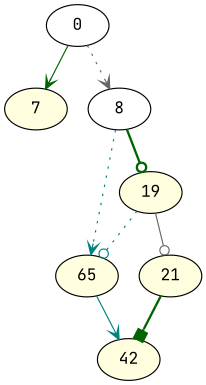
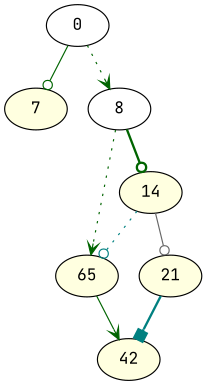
(96, 62) -> (96, 62)
(59, 63) -> (59, 63)
(104, 187) -> (104, 187)
(151, 193) -> (151, 193)
(105, 313) -> (105, 313)
(152, 313) -> (152, 313)
